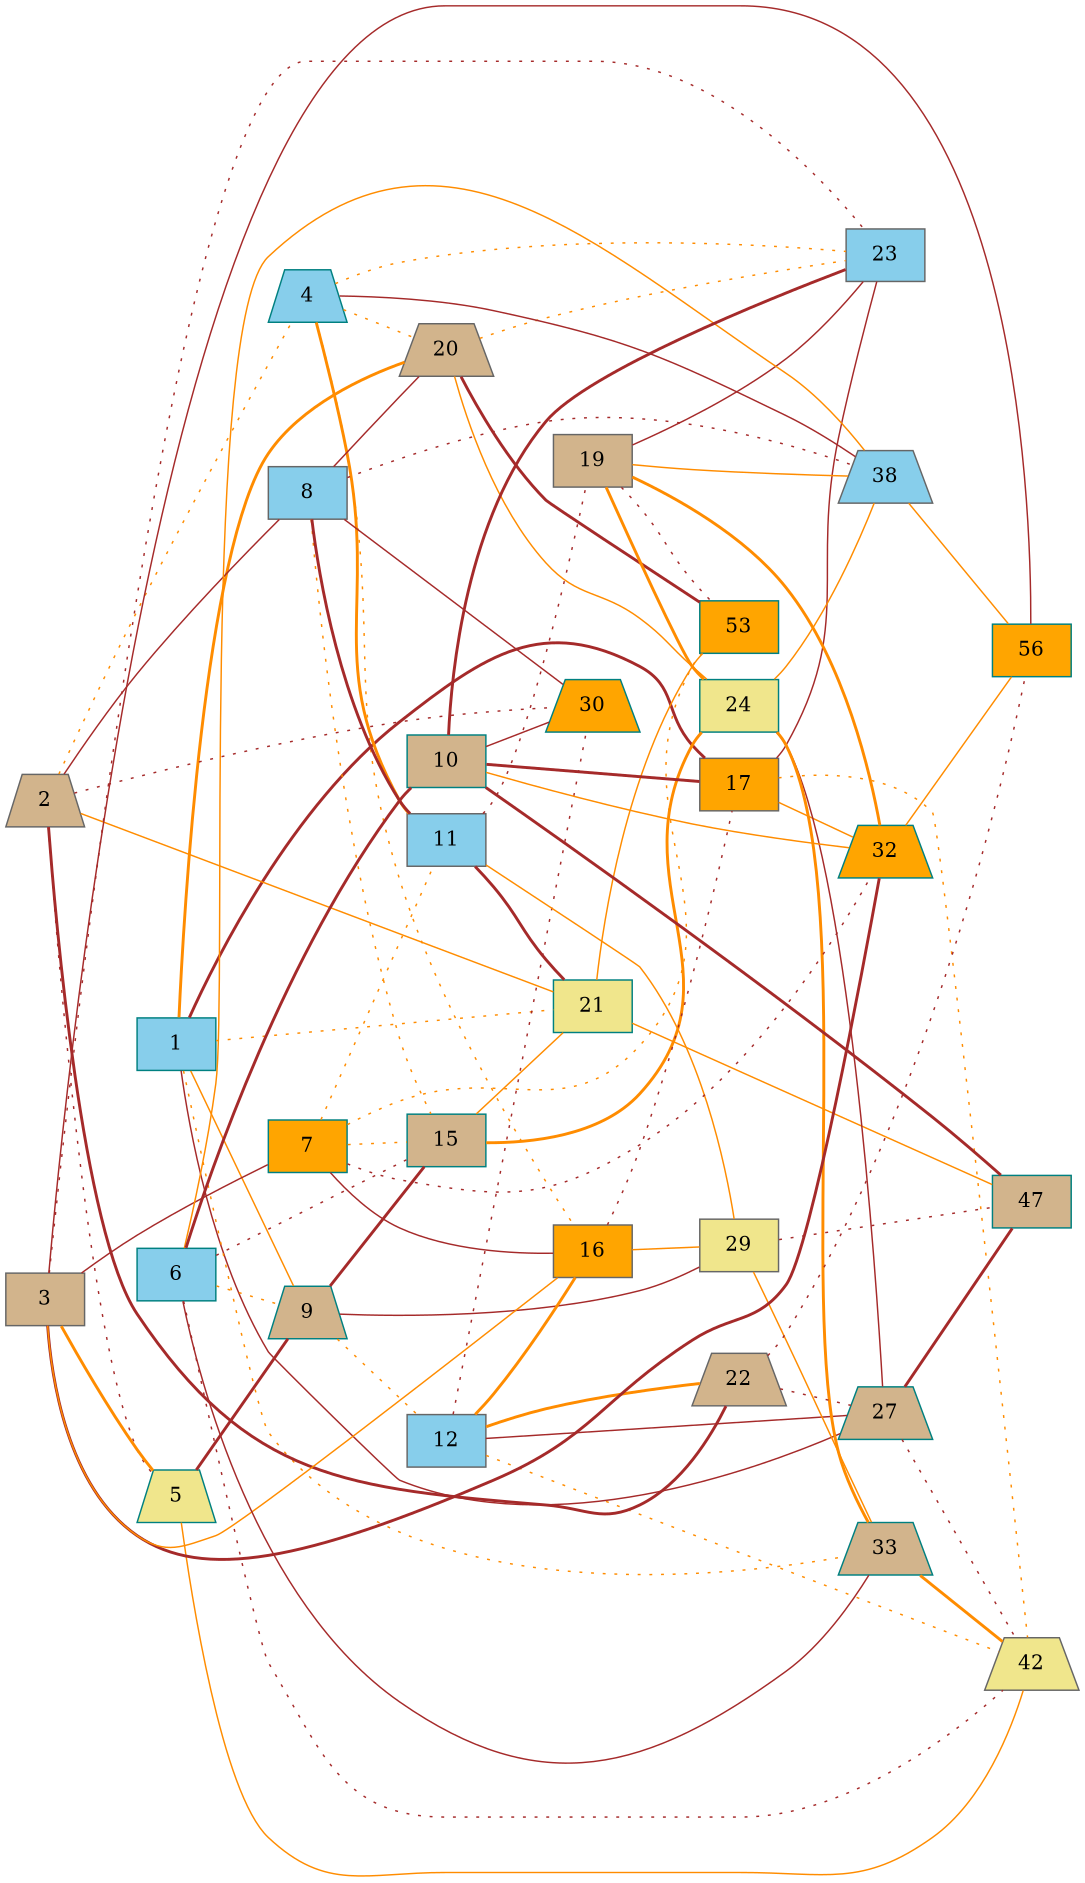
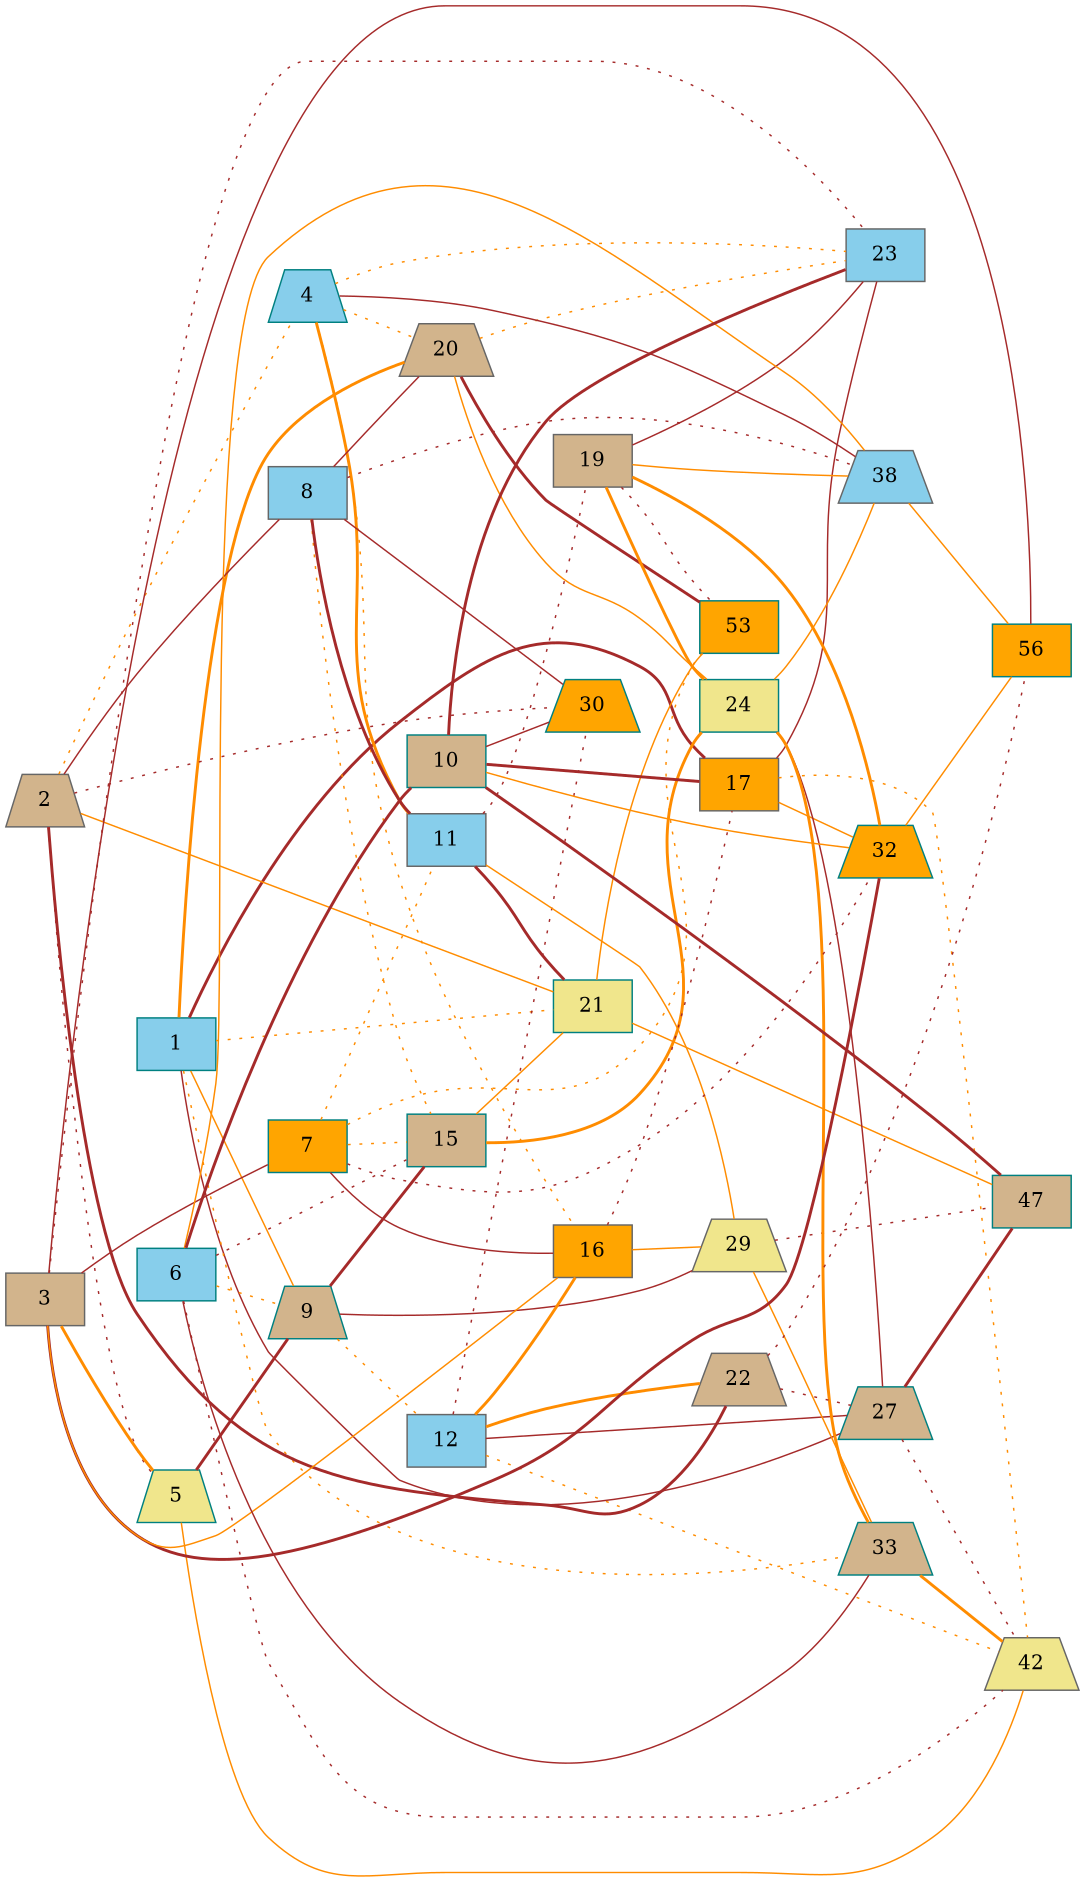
(739, 1245) -> (739, 1245)
